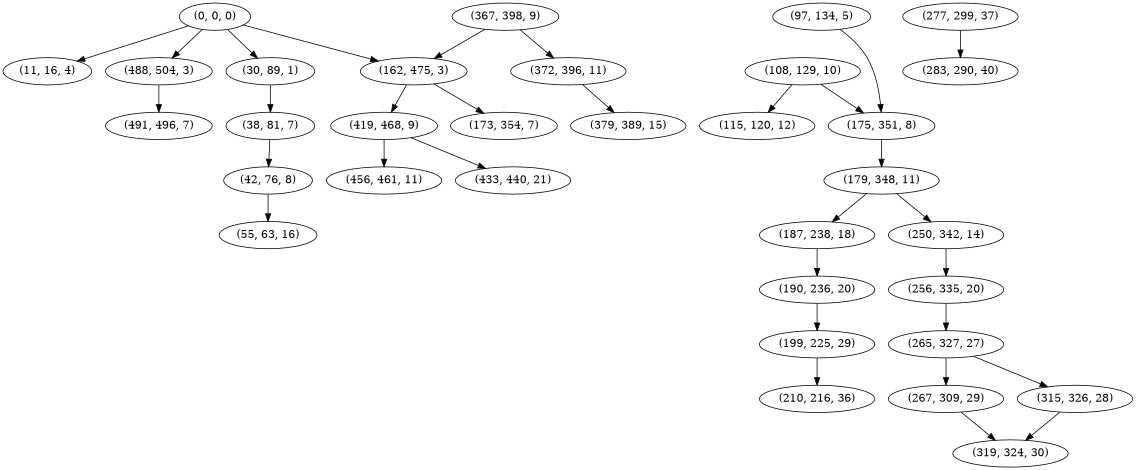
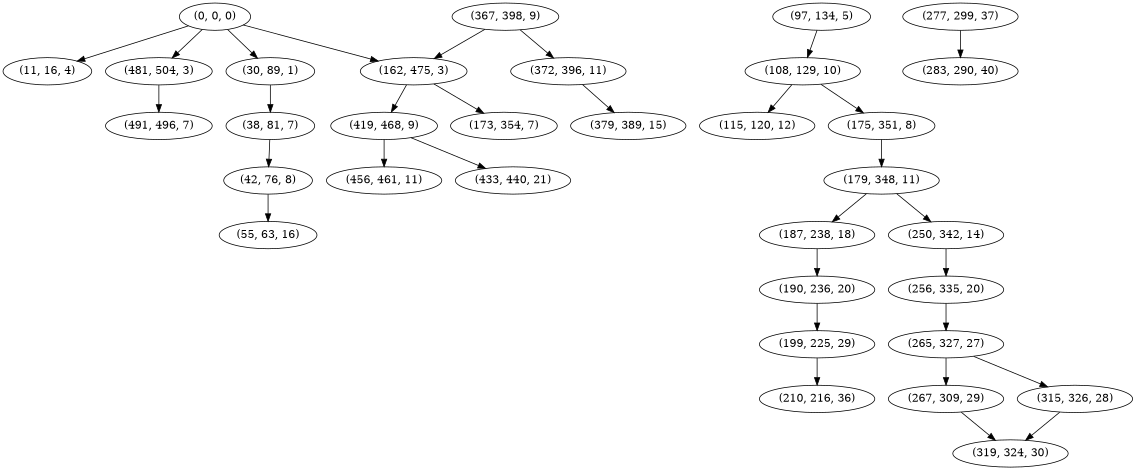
(869, 62) -> (813, 40)
(159, 71) -> (159, 71)
